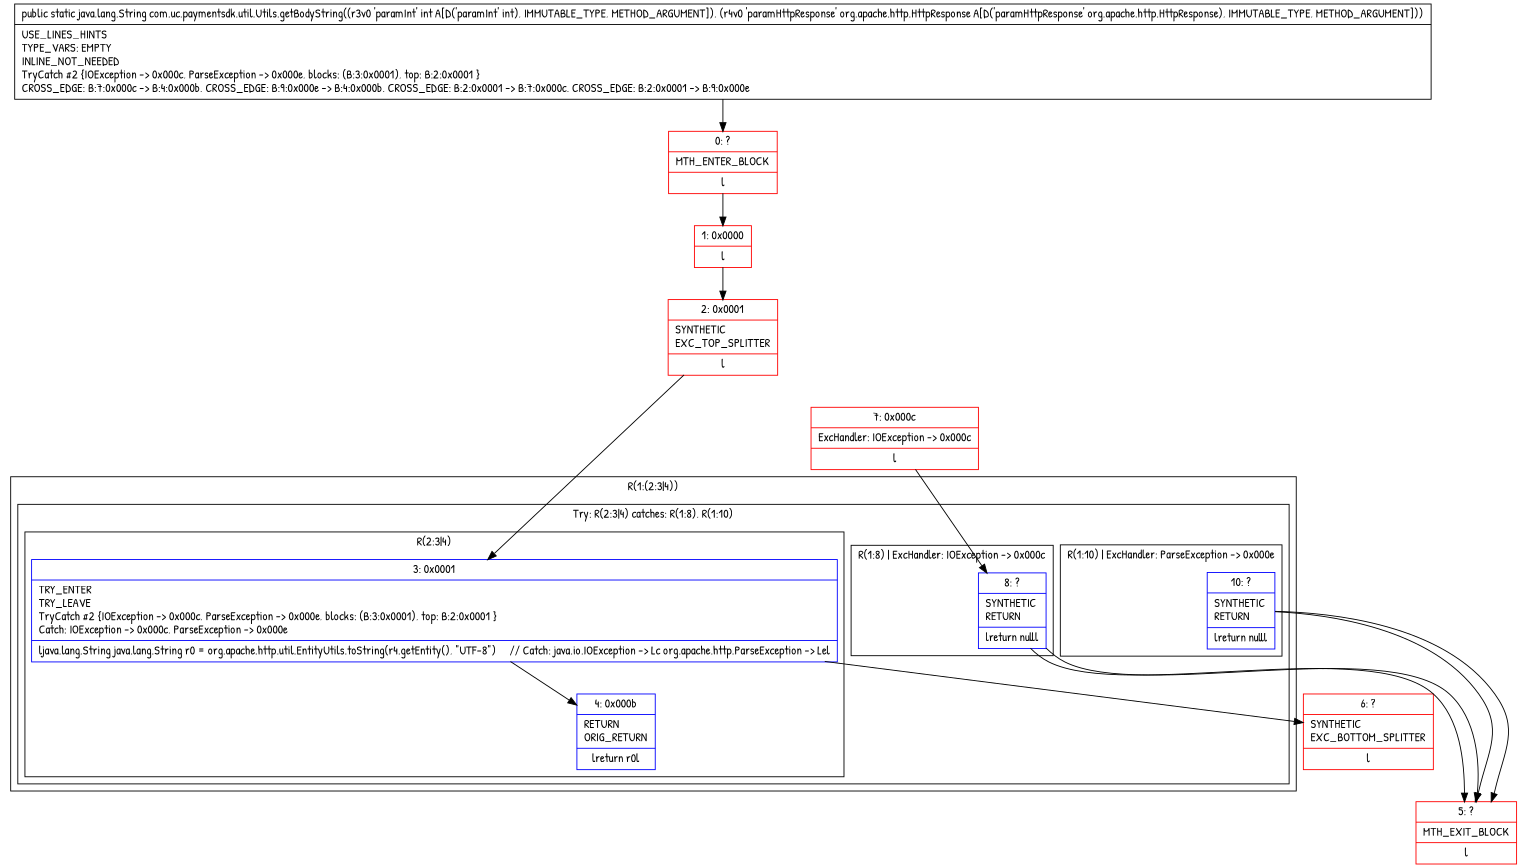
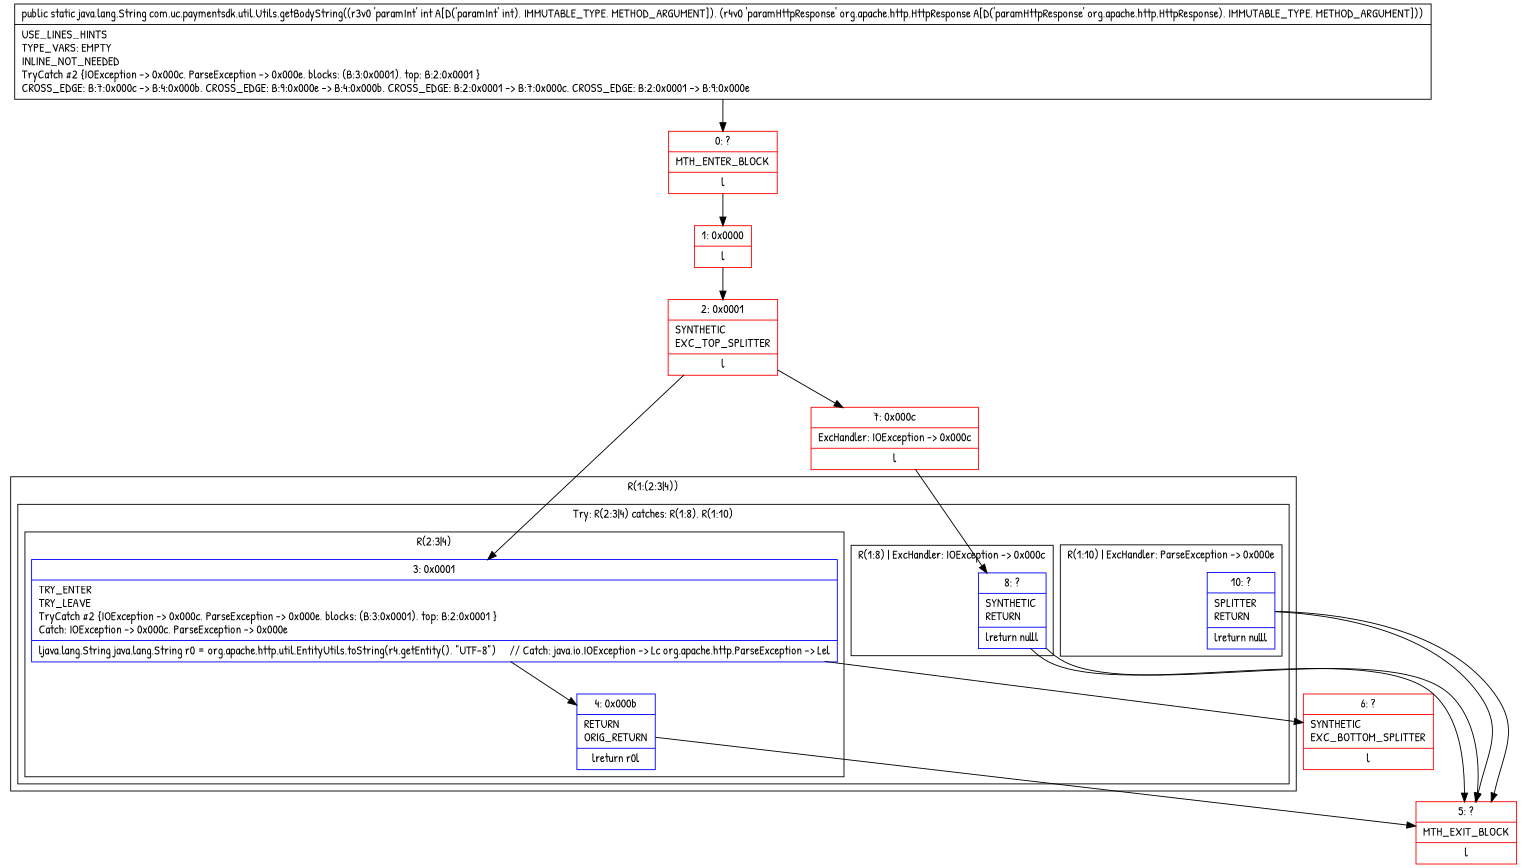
none -> (806, 387)
(1240, 603) -> (1236, 603)
none -> (994, 777)
